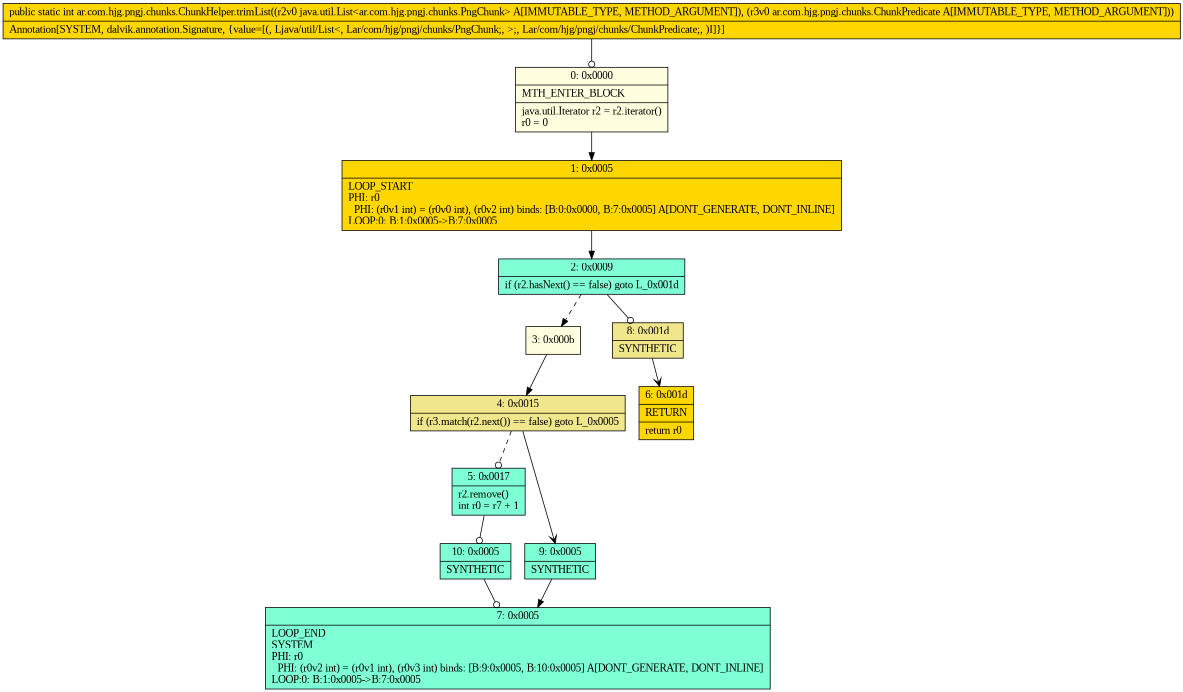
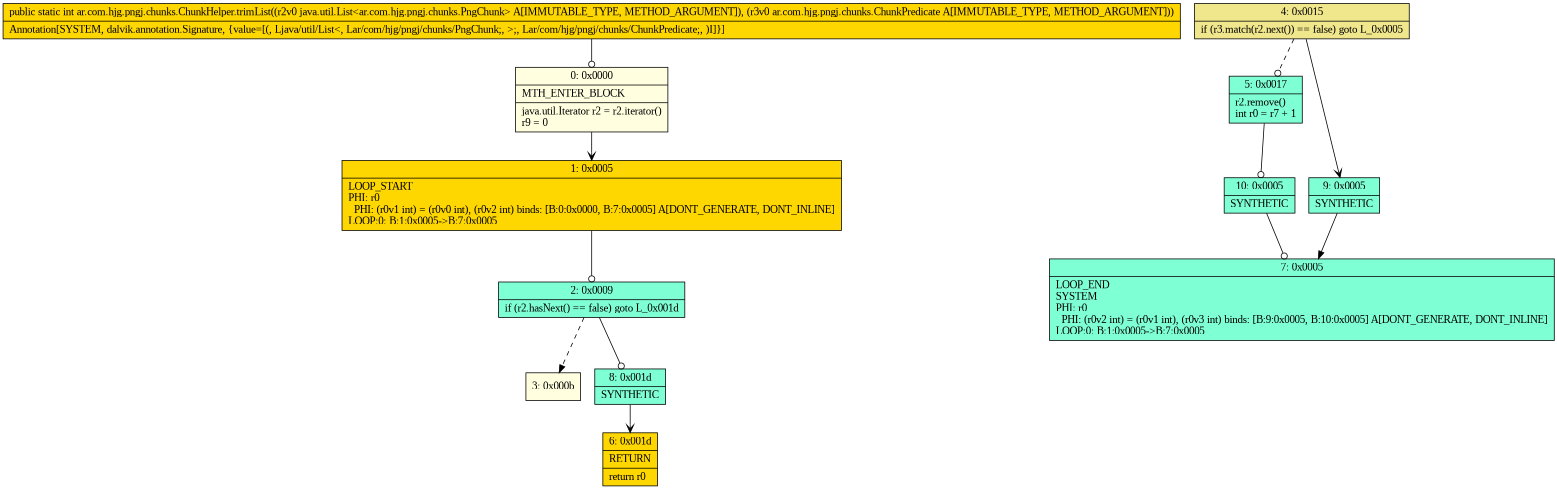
(535, 123) -> (535, 123)
(592, 142) -> (592, 142)
(592, 241) -> (592, 253)
(648, 340) -> (630, 387)
(538, 371) -> none
